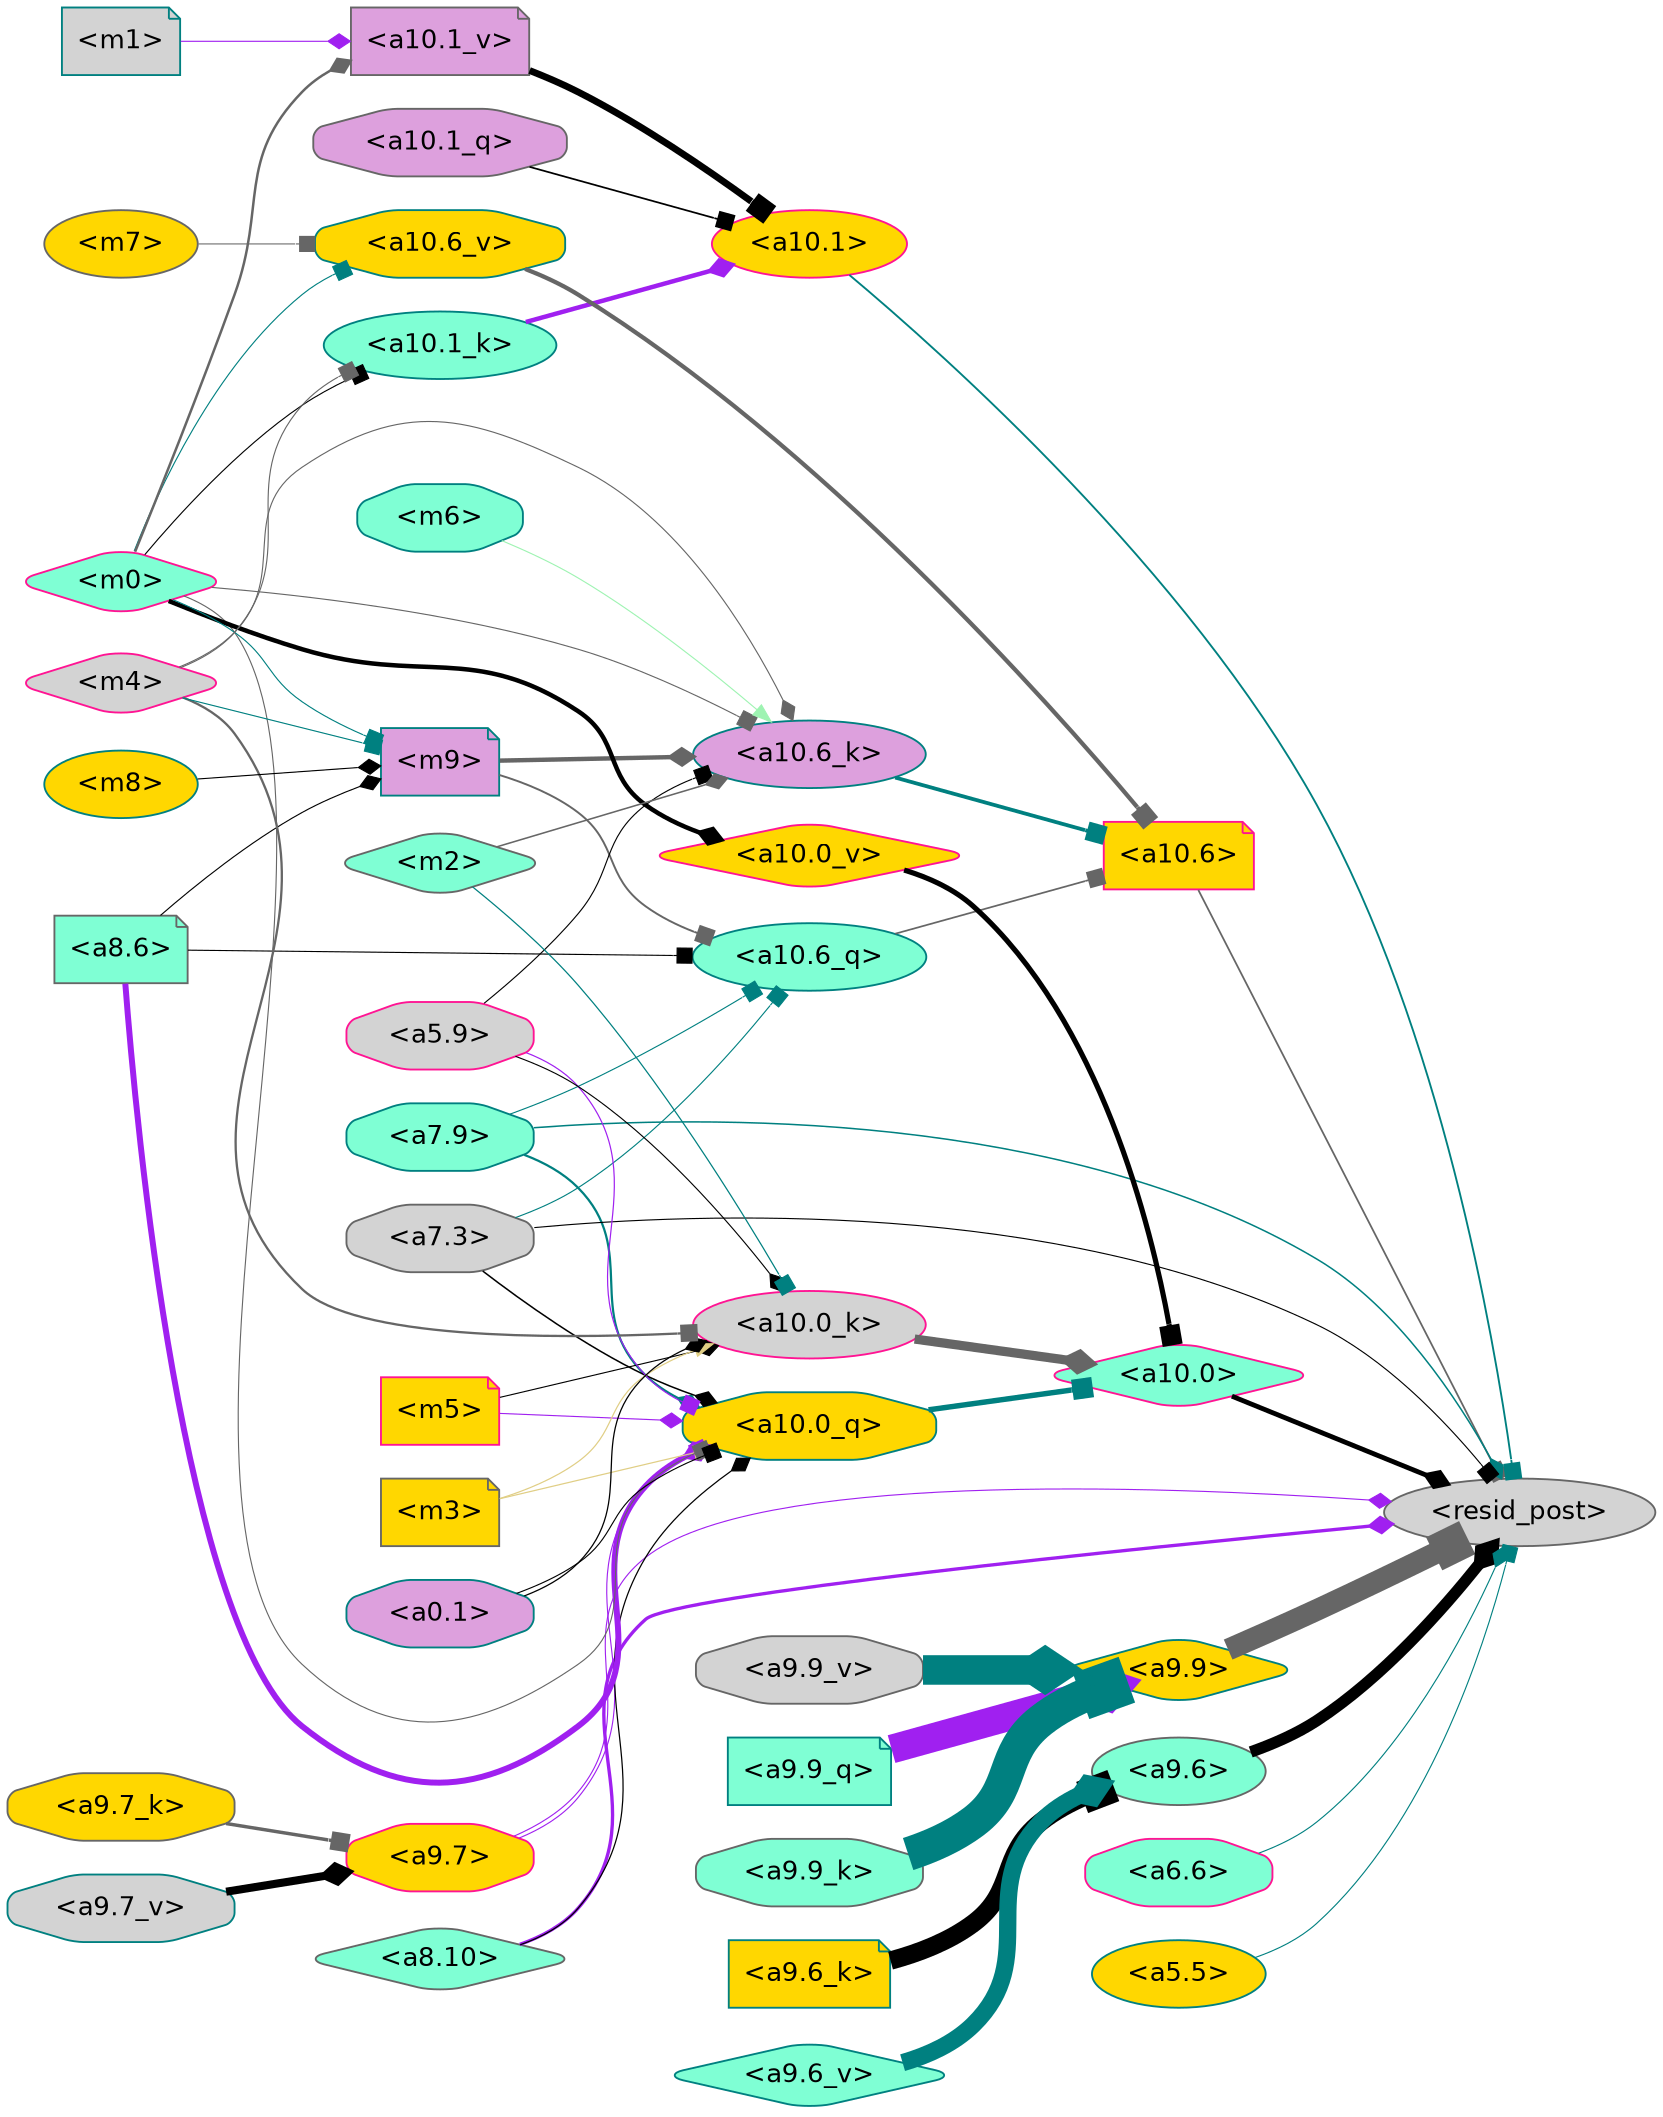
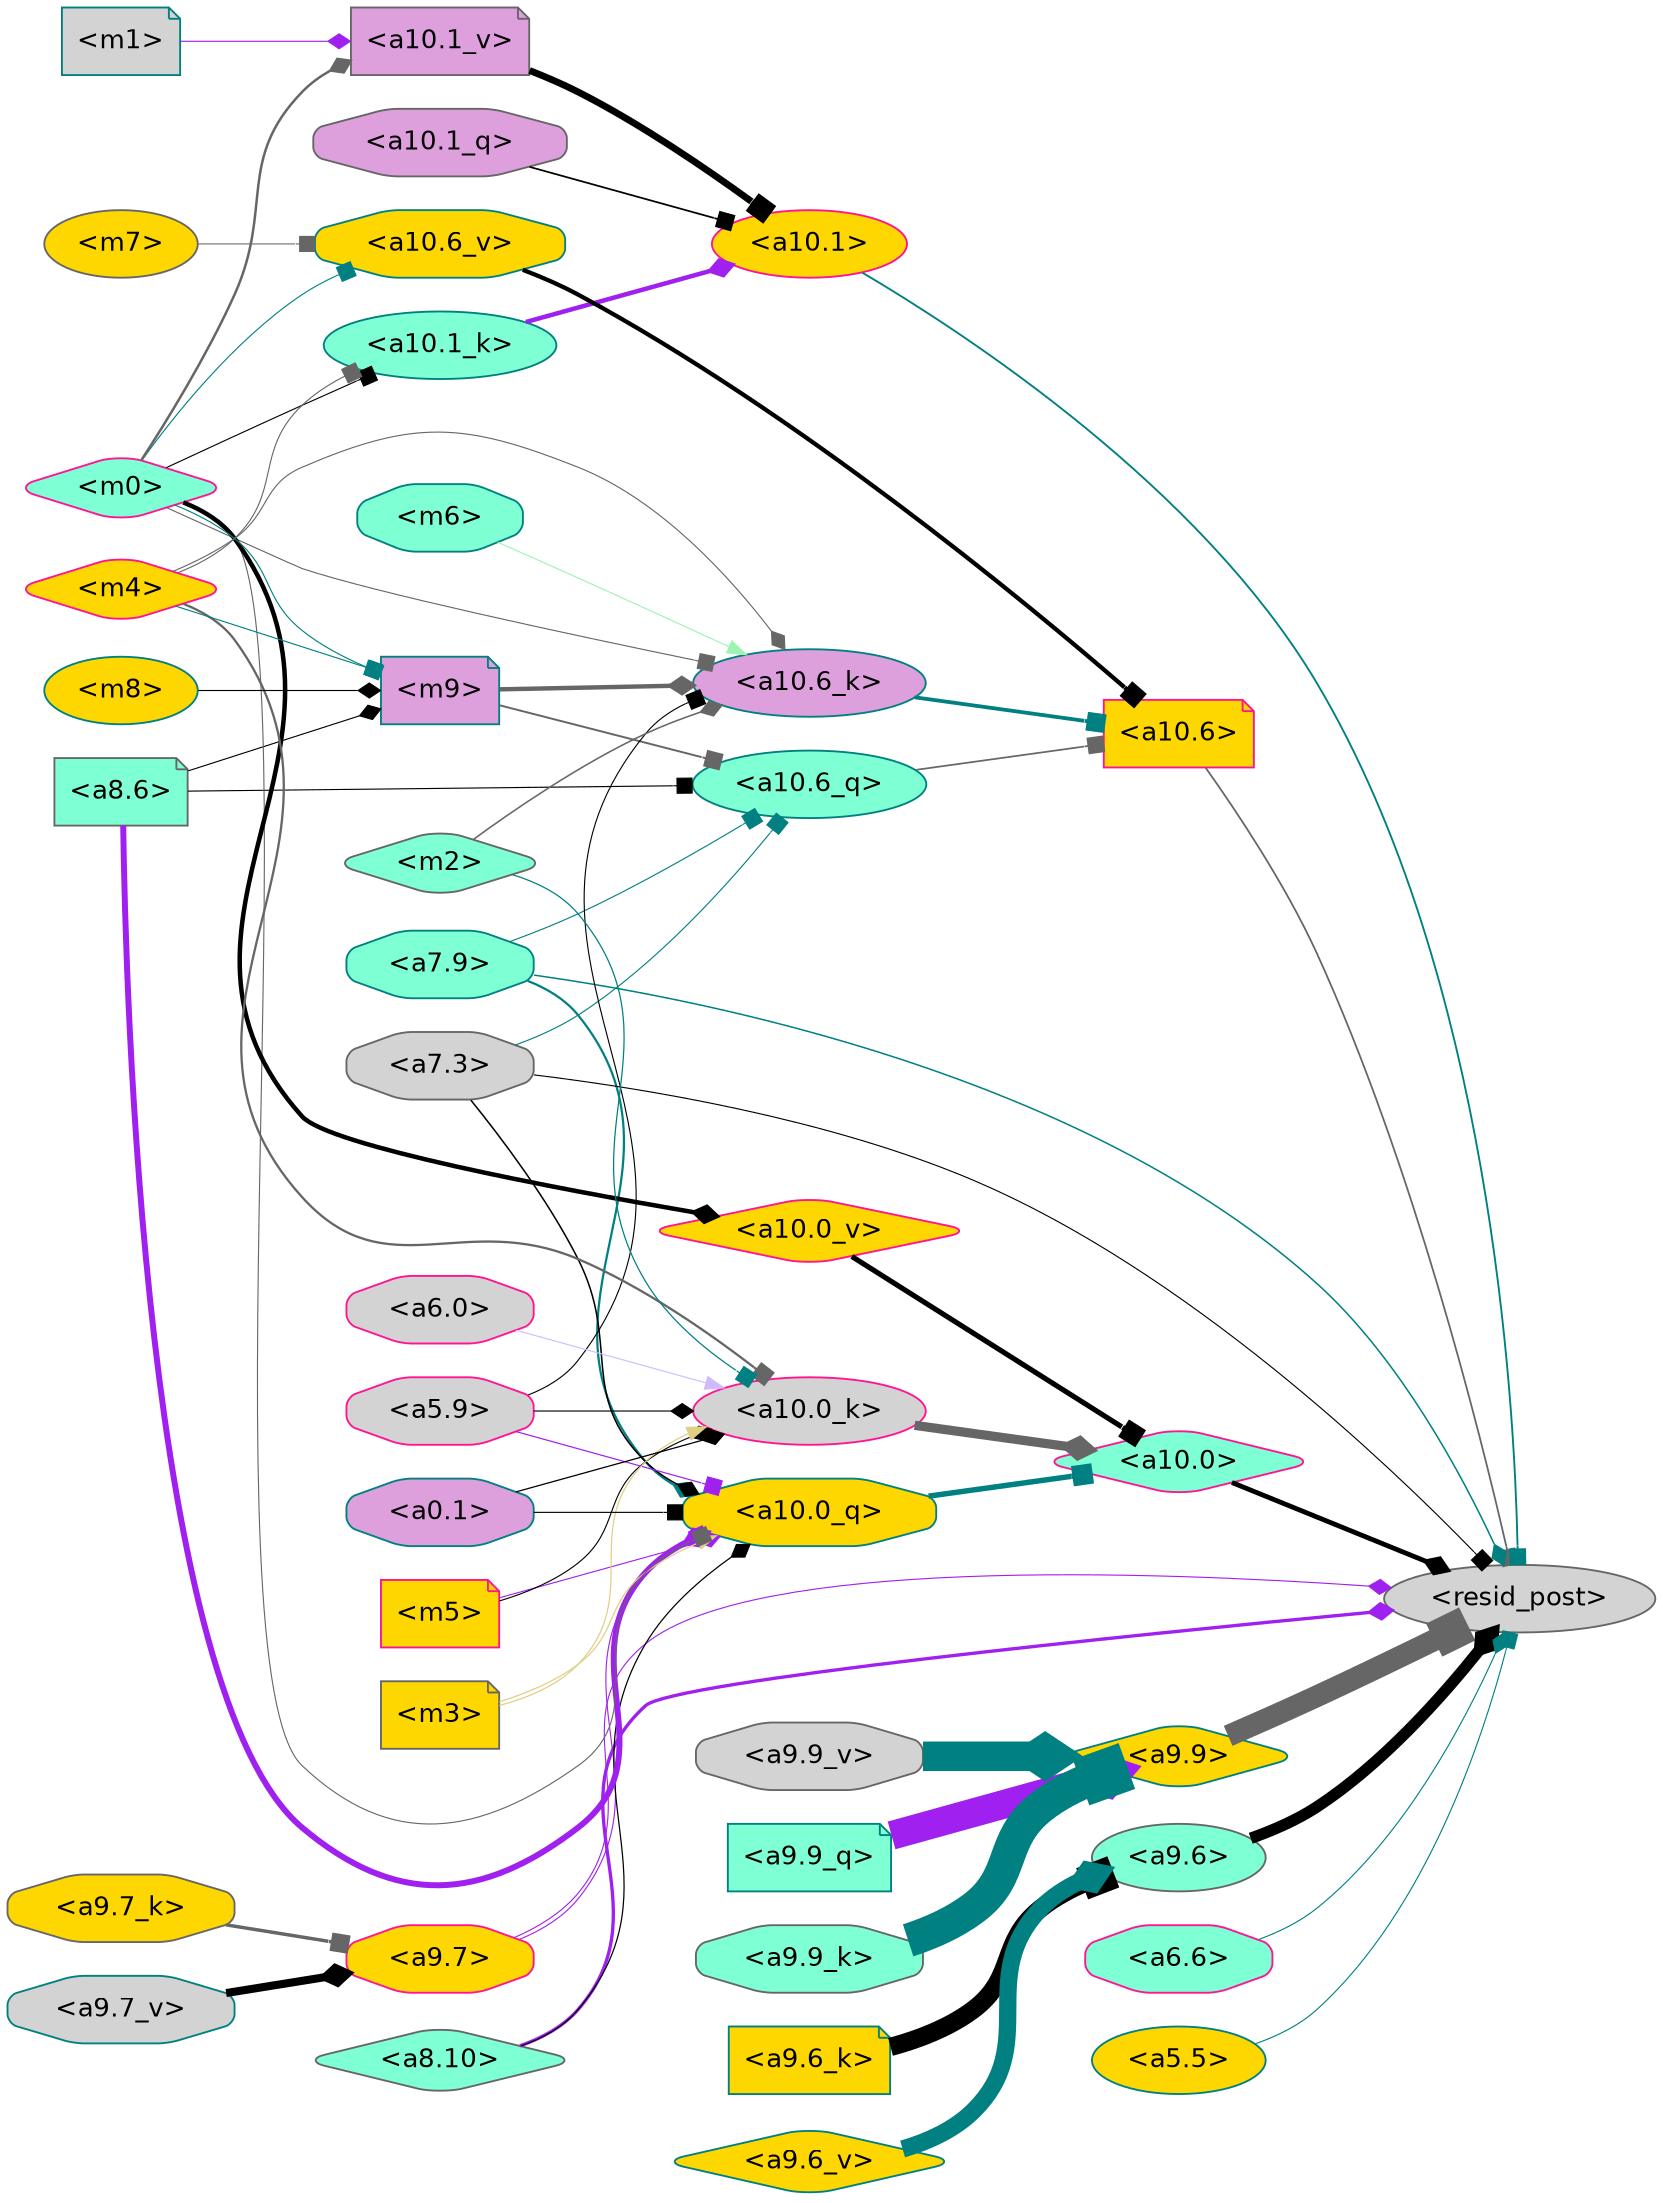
(854, 510) -> (836, 459)
(121, 683) -> (121, 589)
none -> (440, 1310)
(809, 2075) -> (809, 2162)
